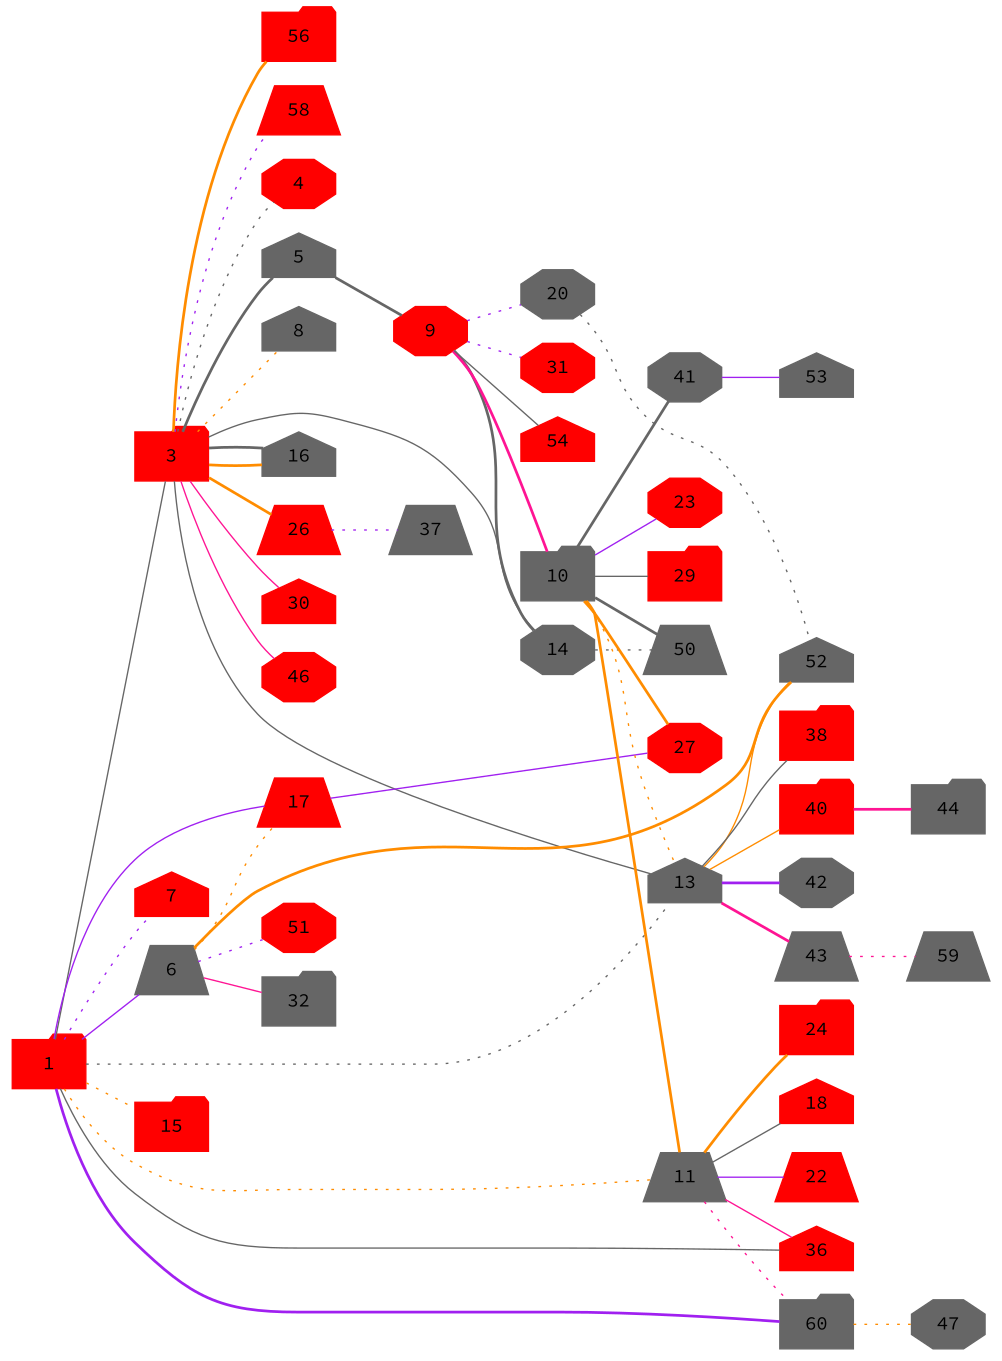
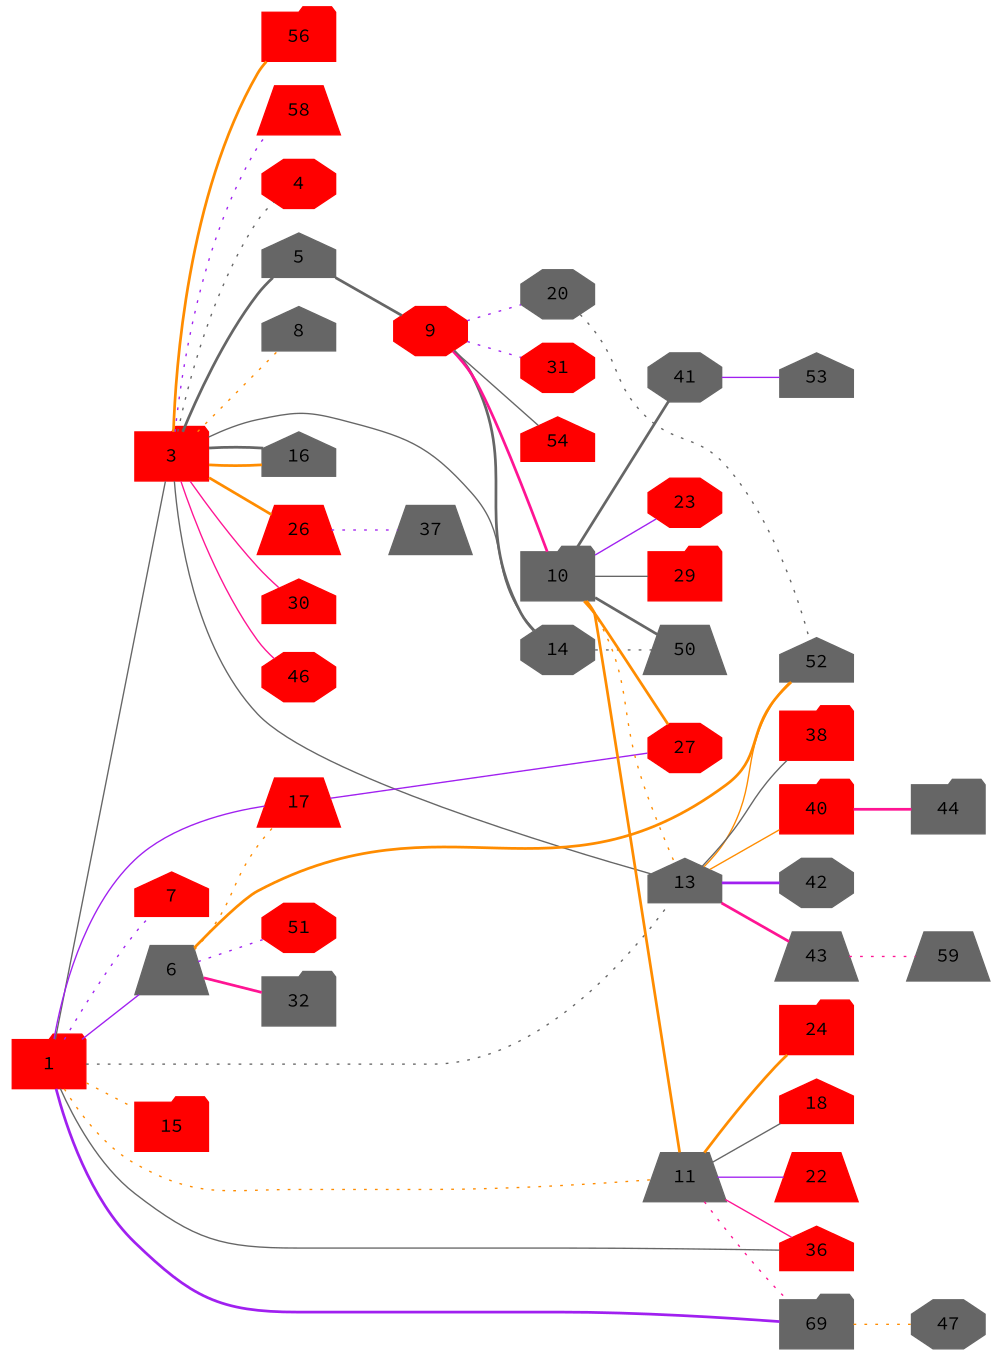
(233, 985) -> (233, 985)
(817, 1324) -> (817, 1324)
